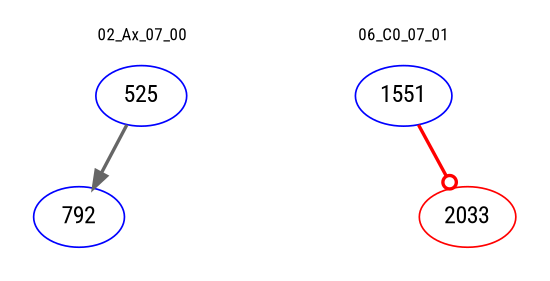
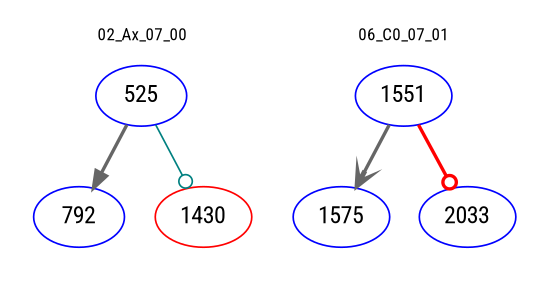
none -> (204, 217)
none -> (341, 217)
(468, 217) -> (468, 217)
